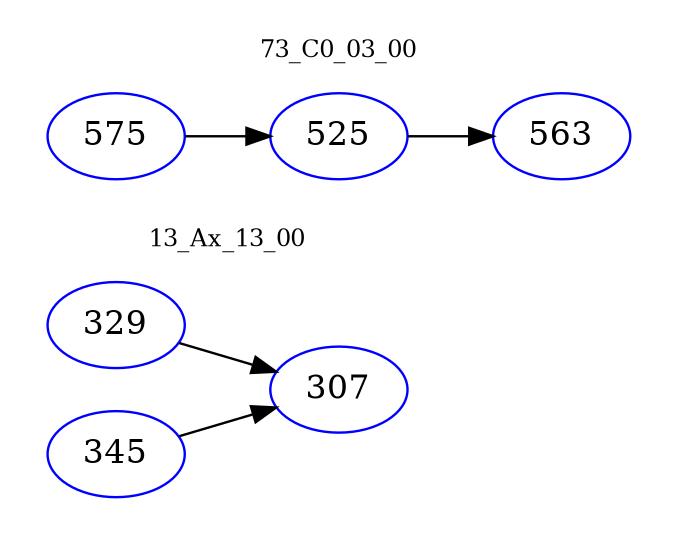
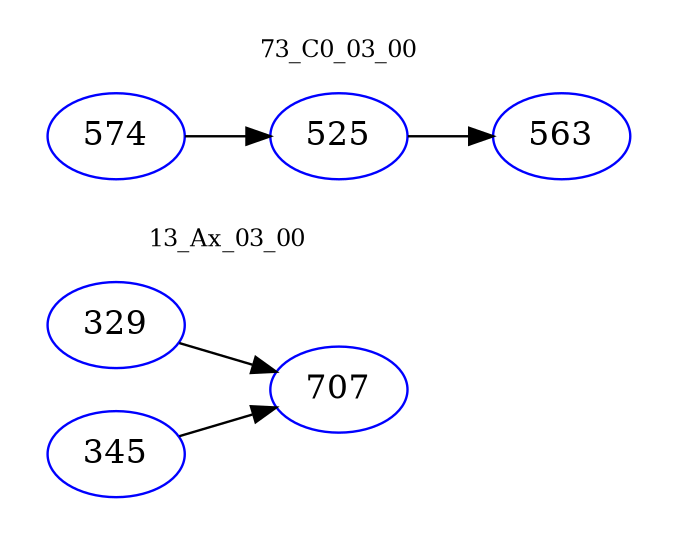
(116, 136) -> (116, 136)
(228, 240) -> (228, 240)
(339, 390) -> (339, 390)
